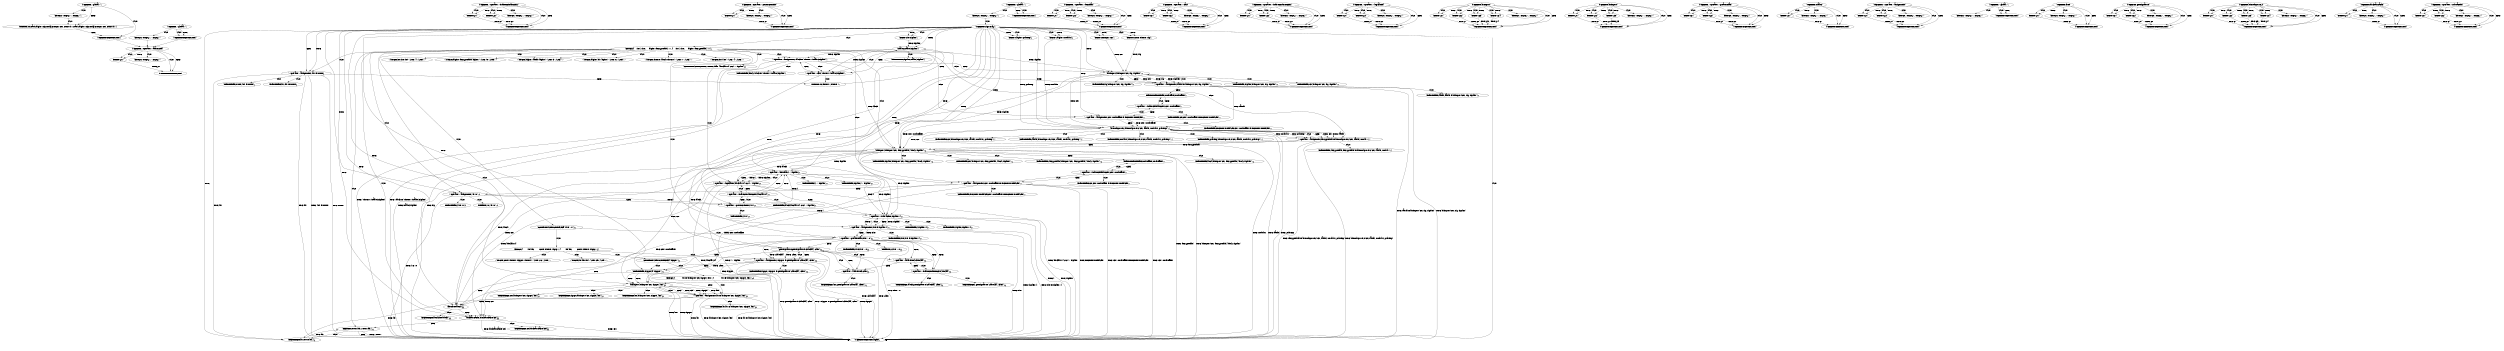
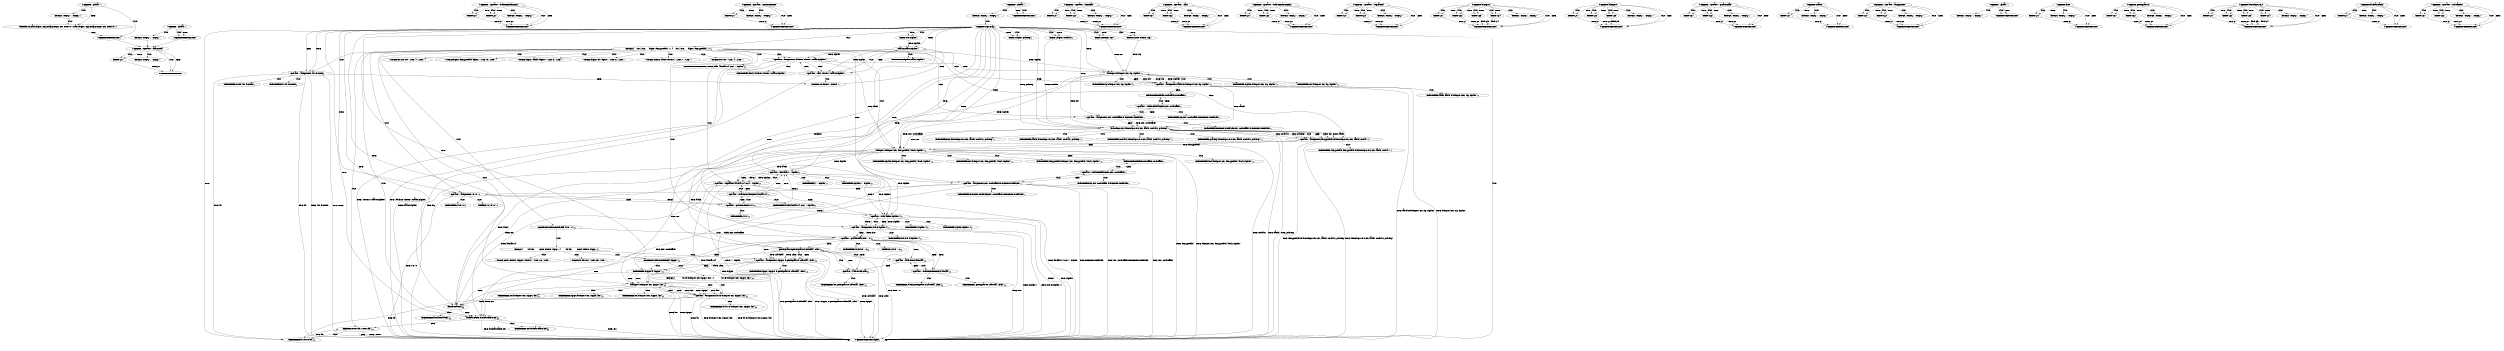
(818, 134) -> (818, 134)
